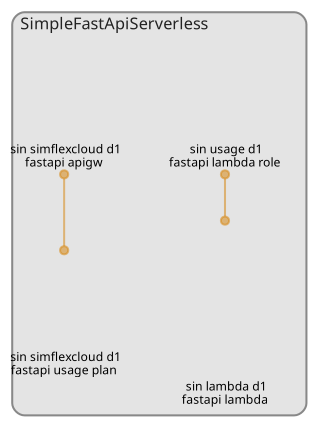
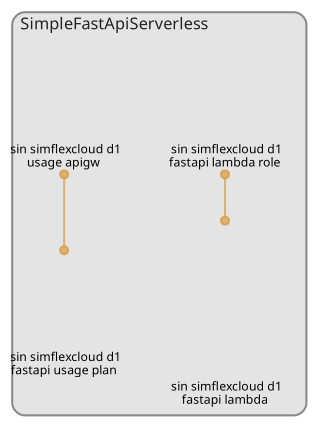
(64, 108) -> (64, 108)
(225, 108) -> (225, 108)
(225, 316) -> (225, 316)
